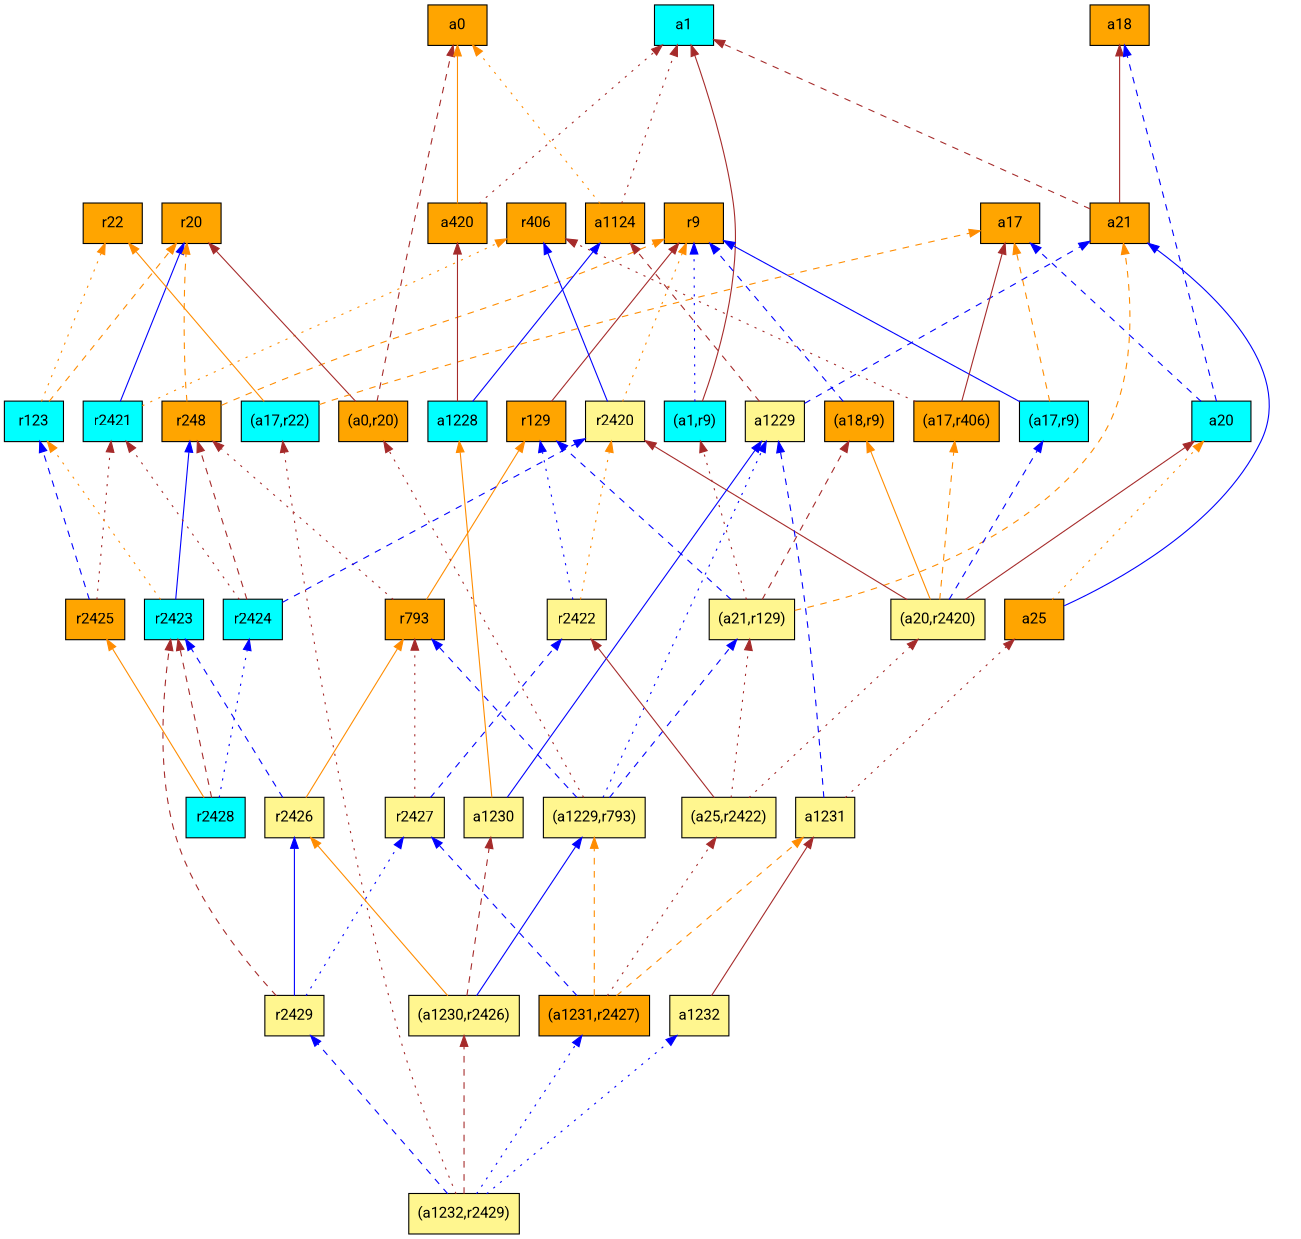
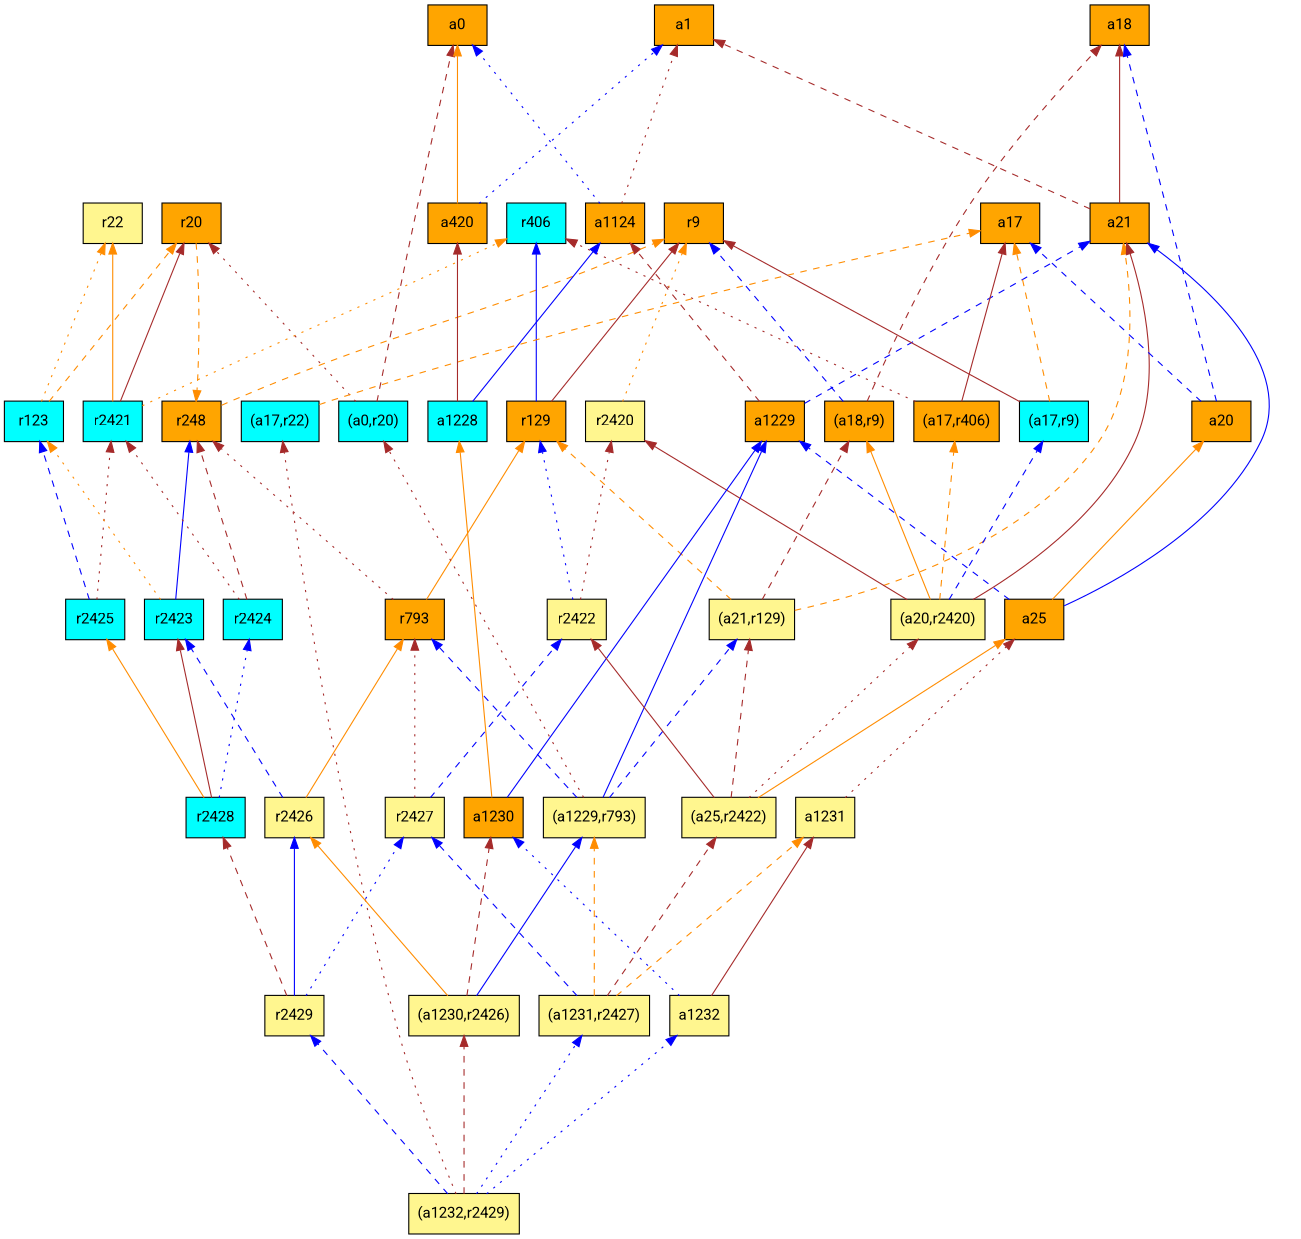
(684, 25) -> (684, 25)
(540, 128) -> (540, 128)
(567, 128) -> (567, 128)
none -> (963, 216)
(113, 223) -> (113, 223)
(536, 223) -> (536, 223)
(877, 324) -> (877, 324)
(286, 326) -> (286, 326)
(200, 327) -> (113, 335)
(150, 328) -> (150, 328)
(184, 328) -> (199, 317)
(581, 335) -> (536, 309)
(373, 421) -> (373, 421)
(695, 421) -> none
(775, 421) -> (775, 421)
(1221, 421) -> (1221, 421)
(648, 524) -> (648, 524)
(1075, 524) -> (1126, 458)
(1124, 524) -> (1124, 524)
(595, 526) -> (595, 526)
(422, 527) -> none
(95, 619) -> (95, 619)
(808, 624) -> (909, 524)
(682, 625) -> (682, 625)
none -> (877, 722)
(196, 724) -> (196, 724)
(740, 724) -> (740, 724)
(494, 818) -> (494, 818)
(176, 838) -> (257, 922)
(658, 921) -> (658, 921)
none -> (605, 924)
(594, 1016) -> (594, 1016)
